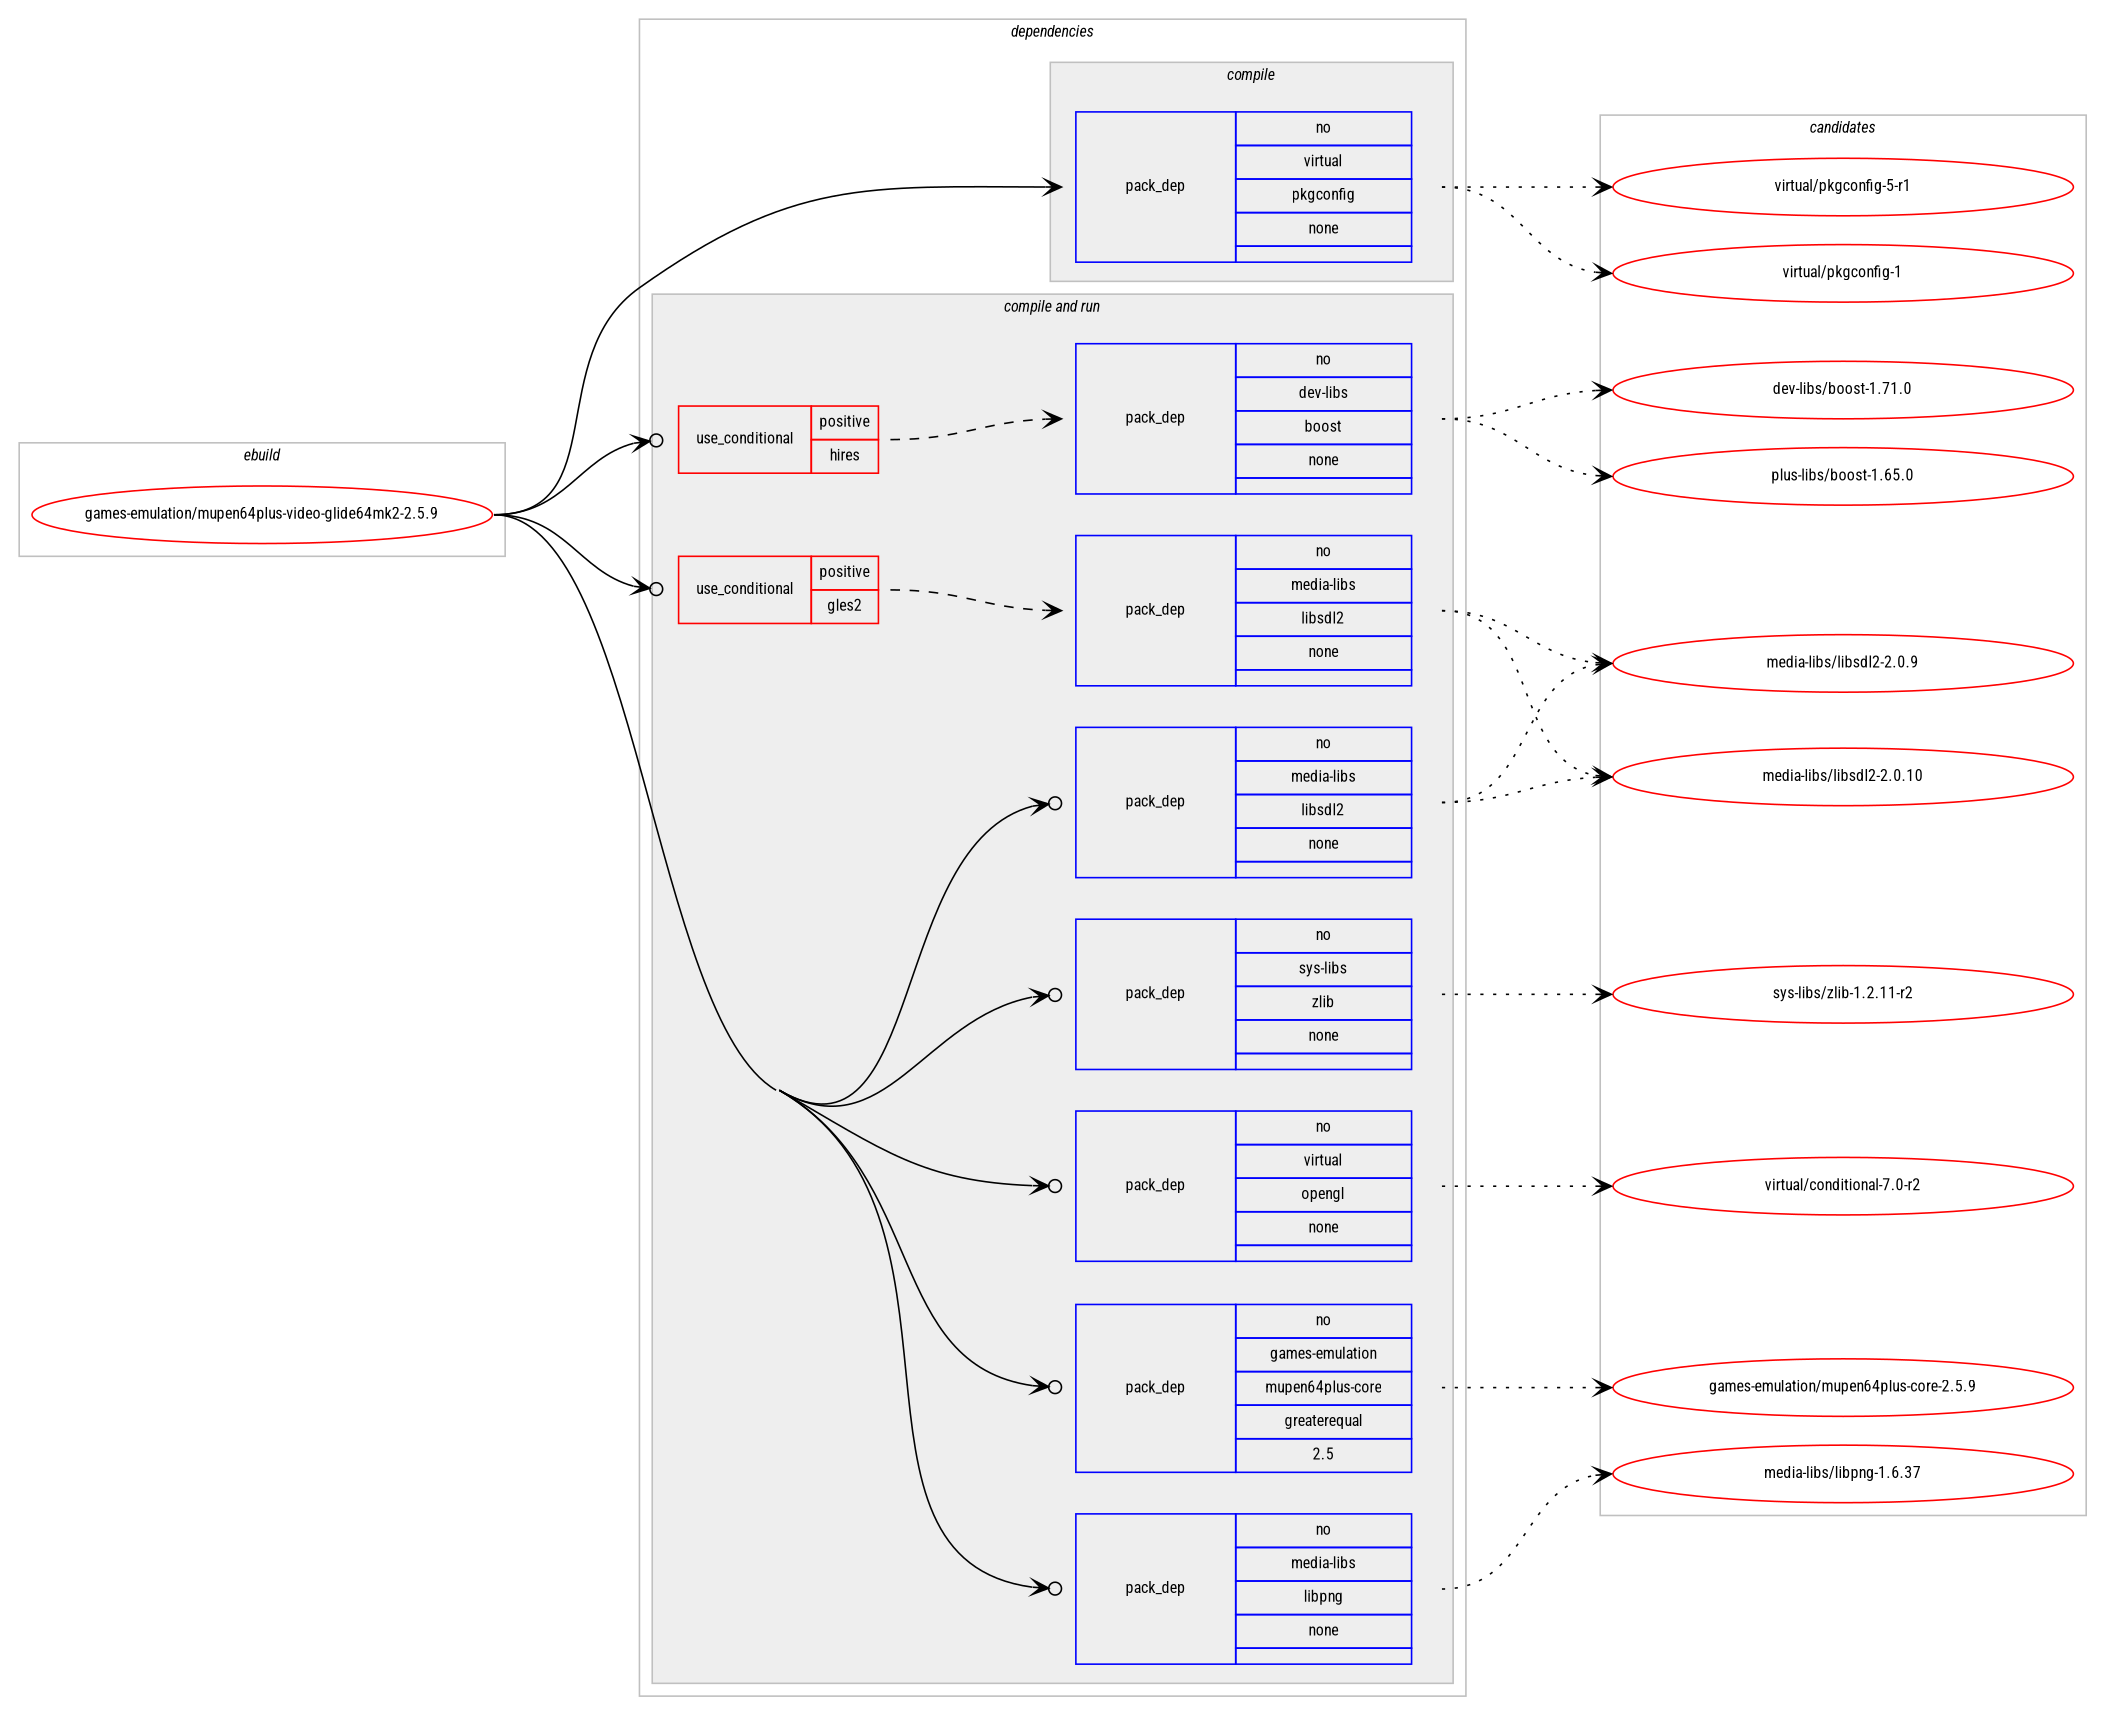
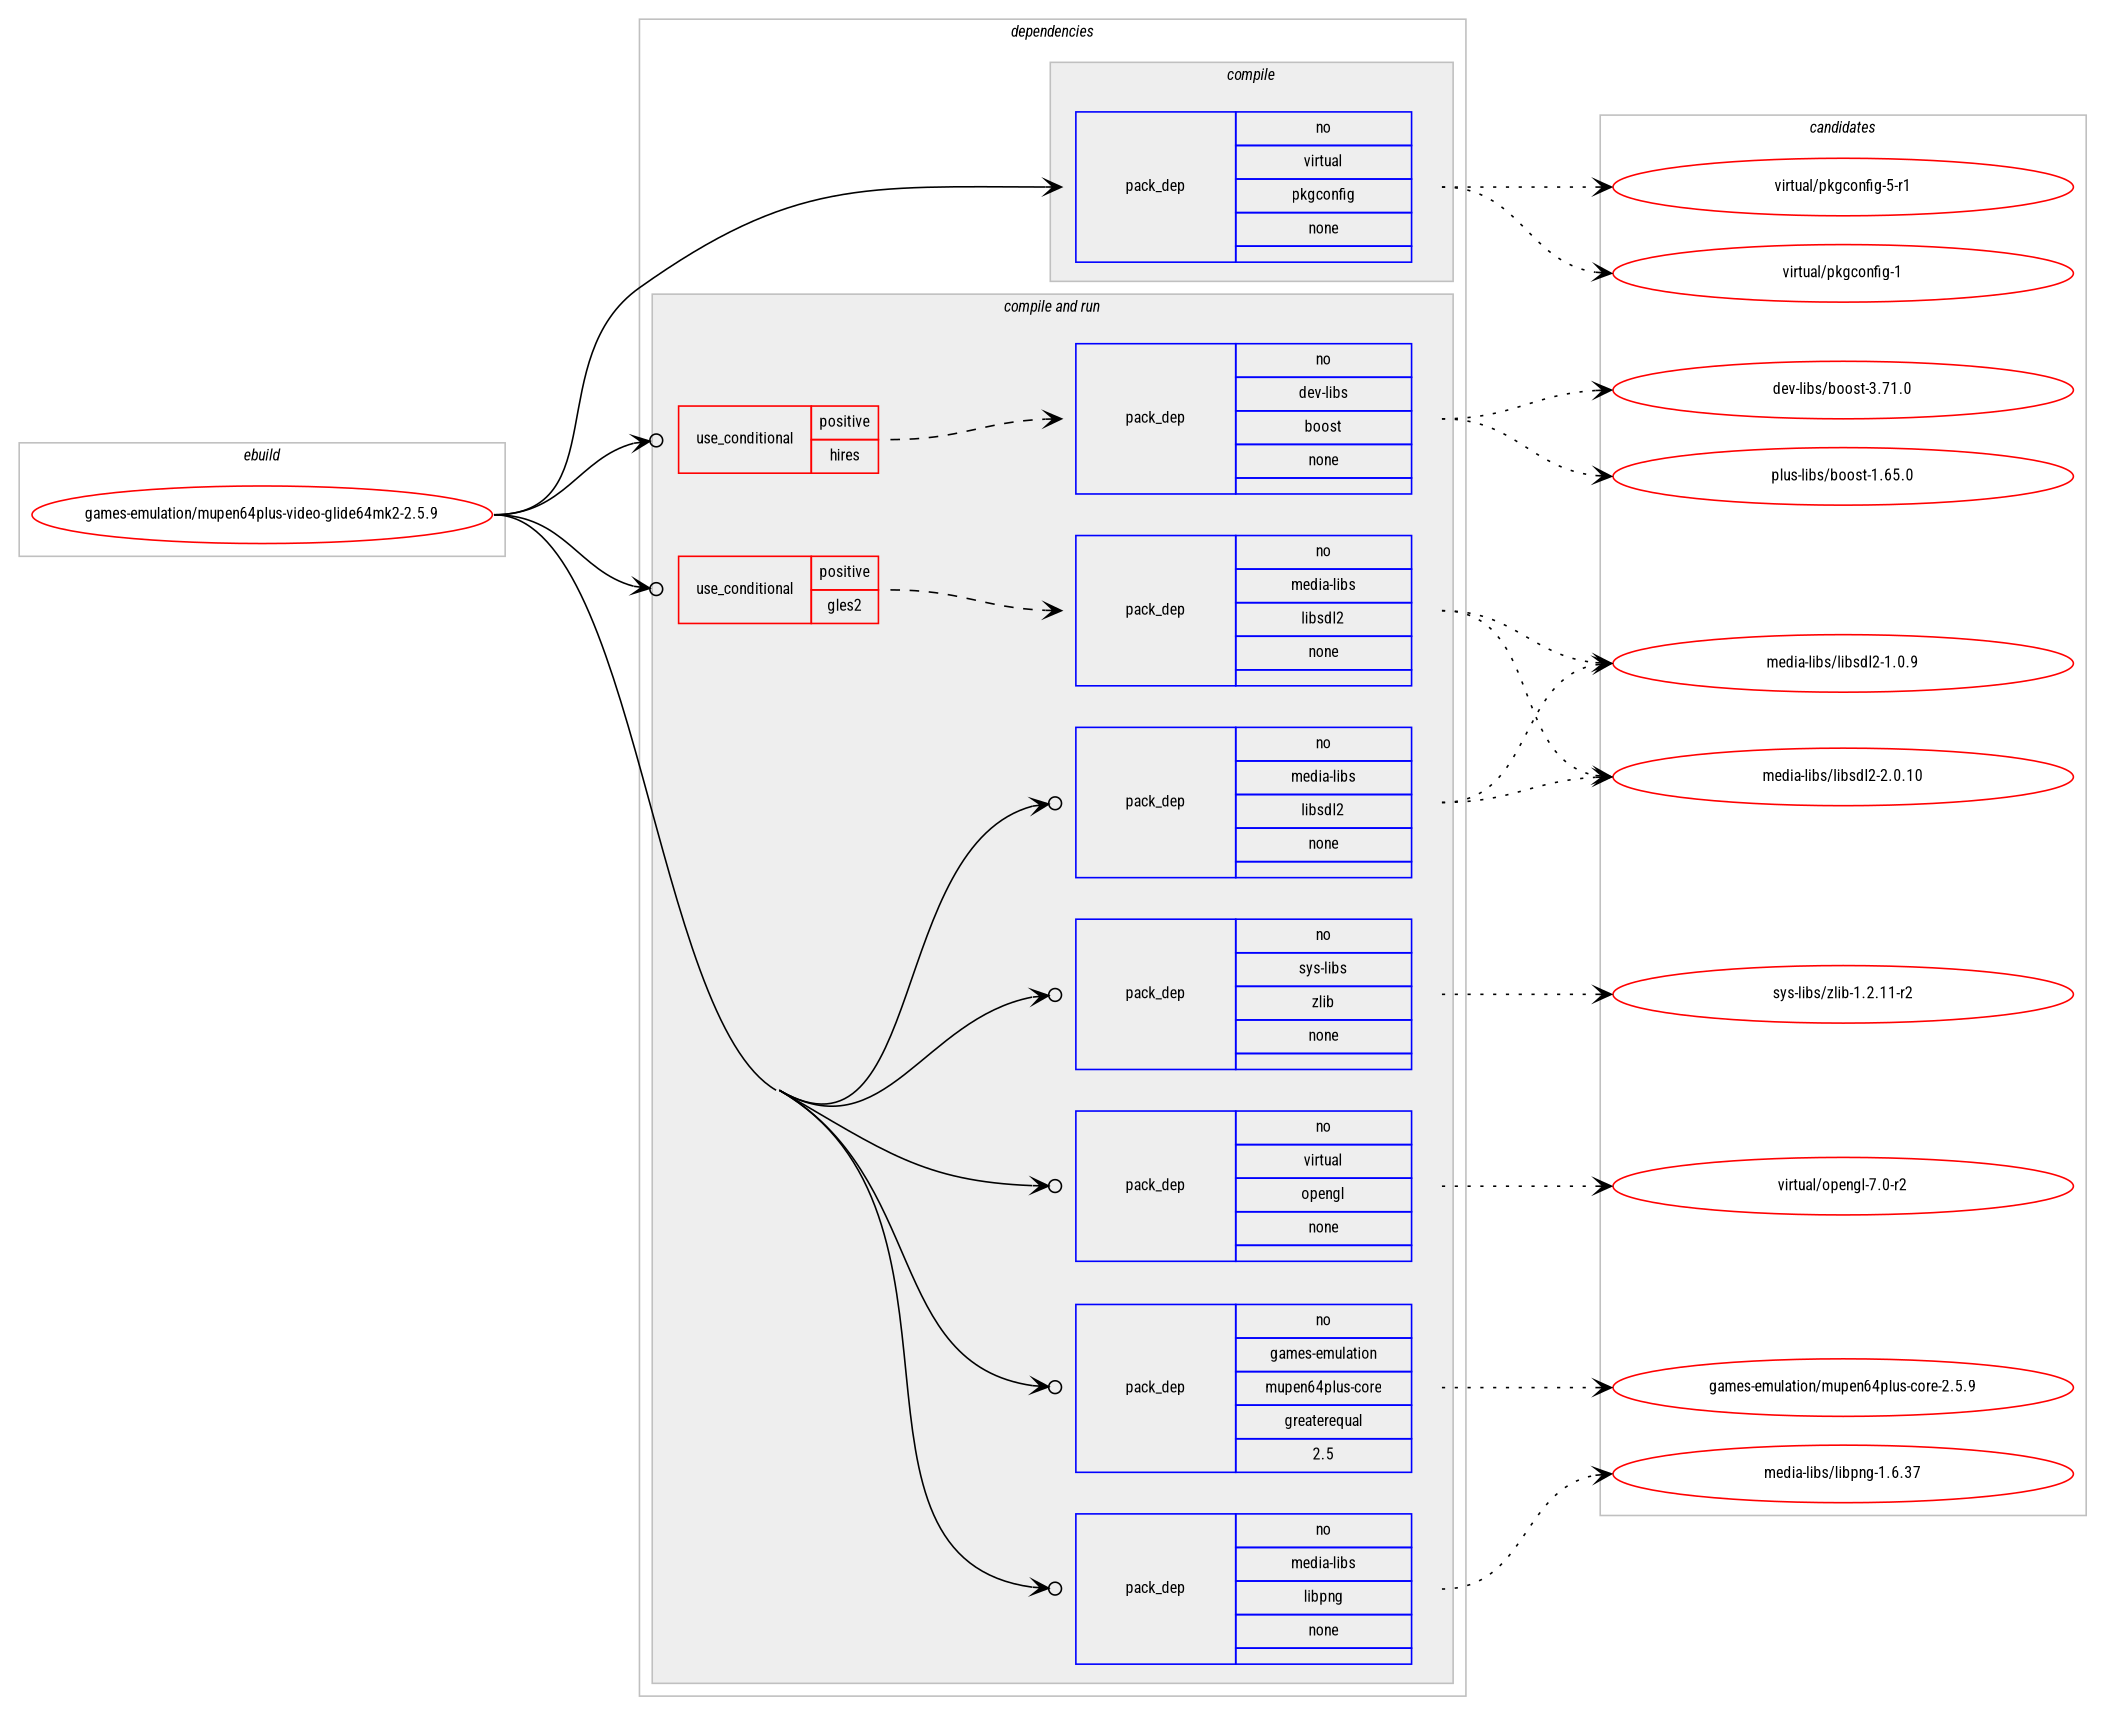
(1843, 390) -> (1843, 390)
(1843, 663) -> (1843, 663)
(1843, 1186) -> (1843, 1186)
